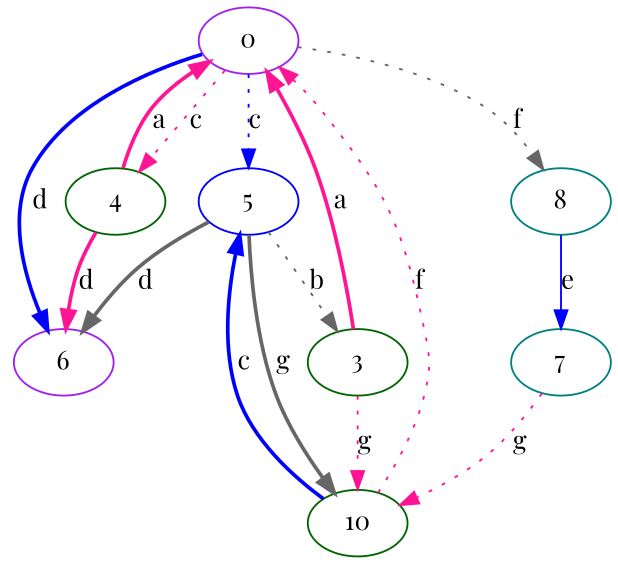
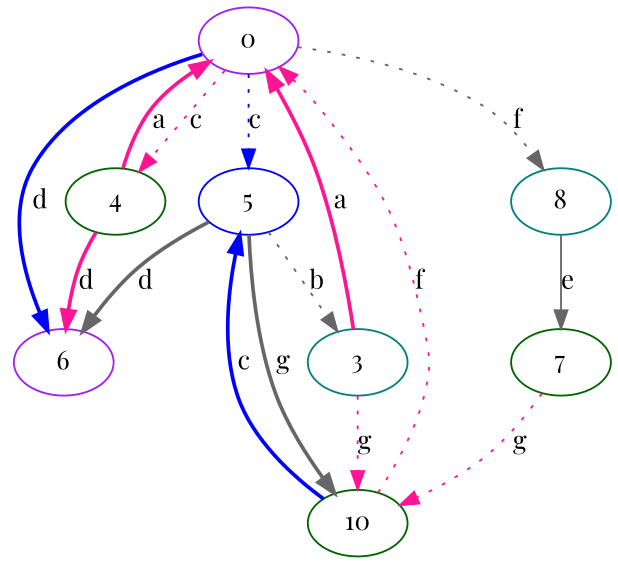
(561, 273) -> (561, 273)
(358, 362) -> (358, 362)
(561, 362) -> (561, 362)
